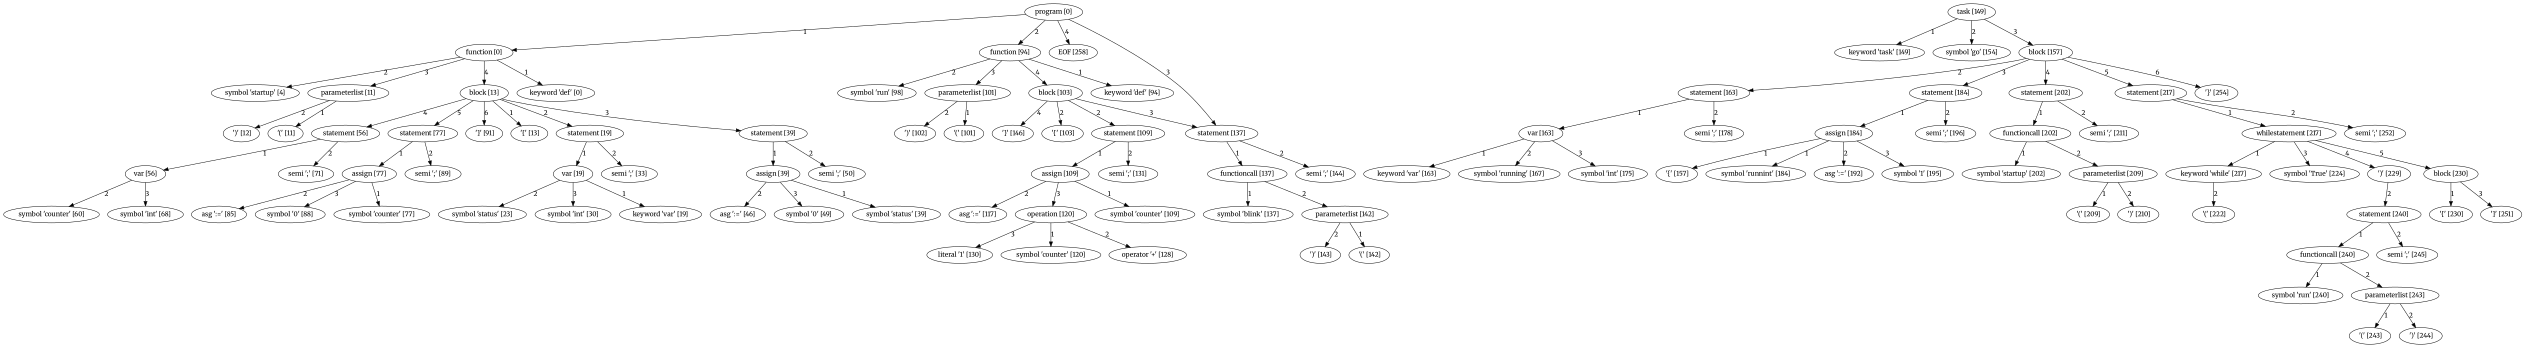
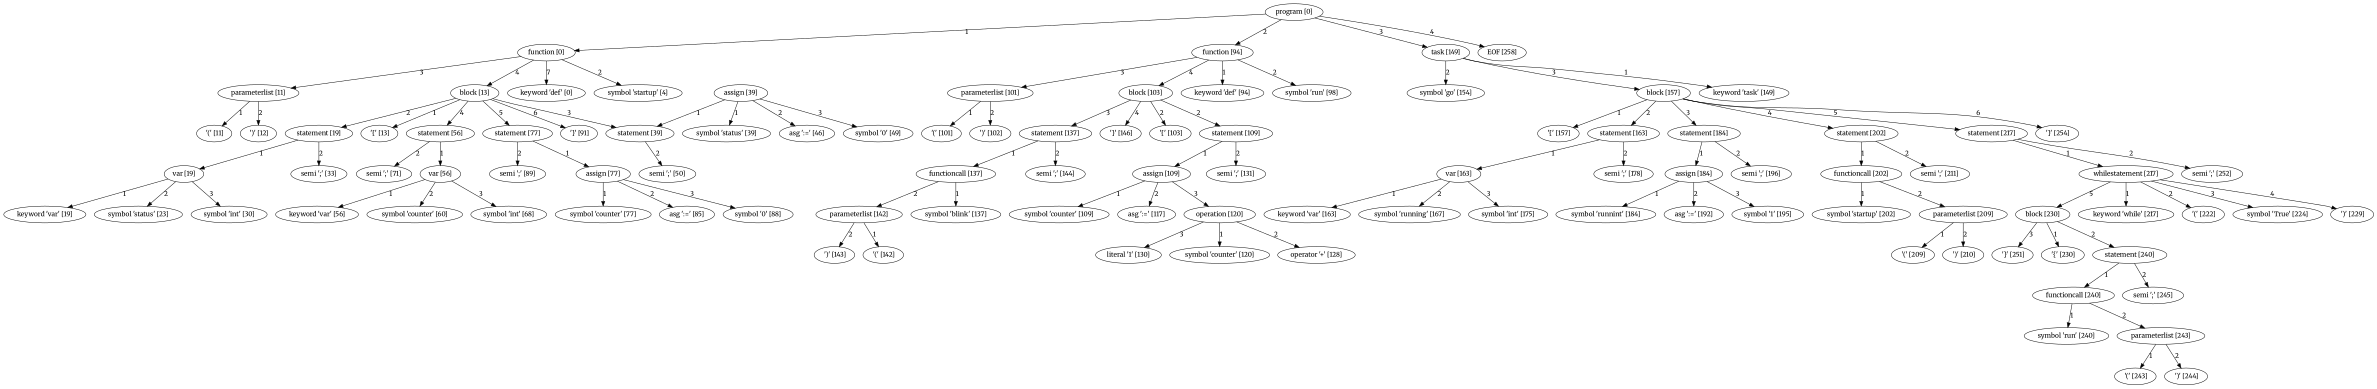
(1147, 62) -> (1369, 32)
(526, 73) -> (549, 73)
(773, 151) -> (693, 112)
(1758, 152) -> (1612, 113)
(2214, 192) -> (2164, 194)
(2387, 192) -> (2083, 233)
none -> (317, 214)
